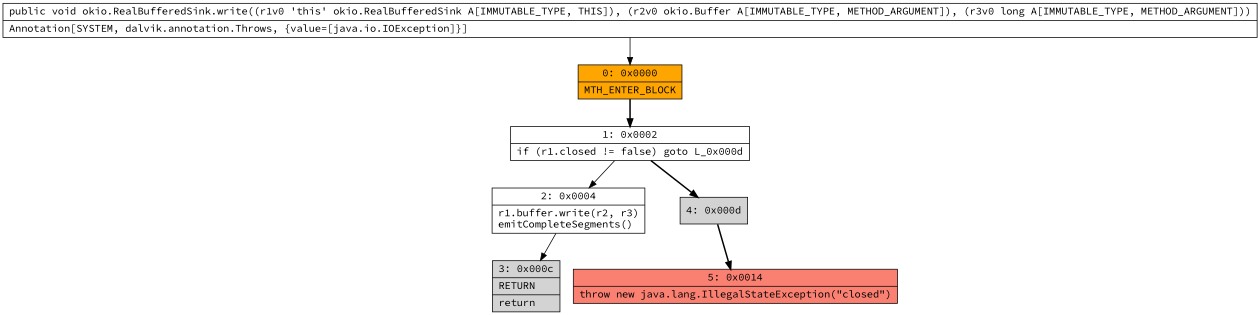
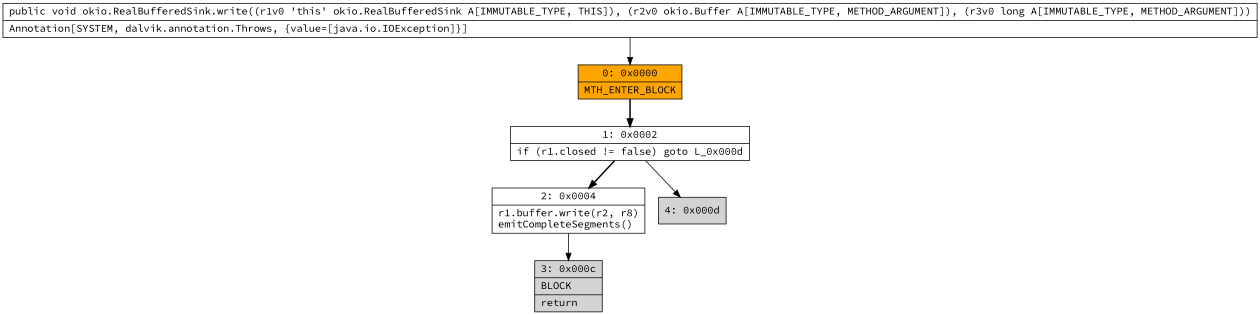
(604, 172) -> (604, 172)
(671, 177) -> (660, 176)
(568, 213) -> (568, 213)
(517, 286) -> (556, 286)
(735, 286) -> none
